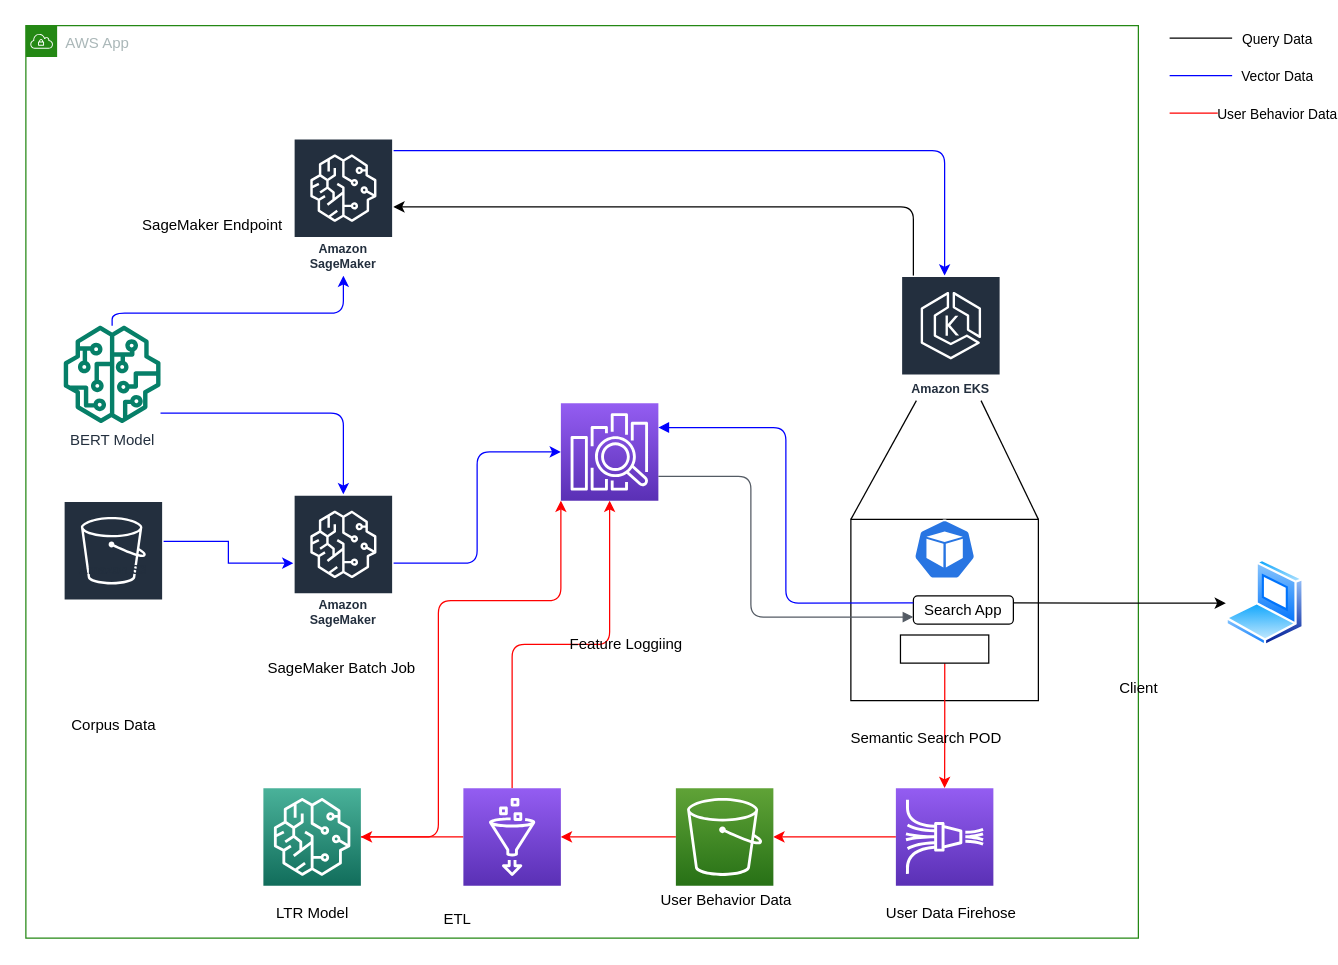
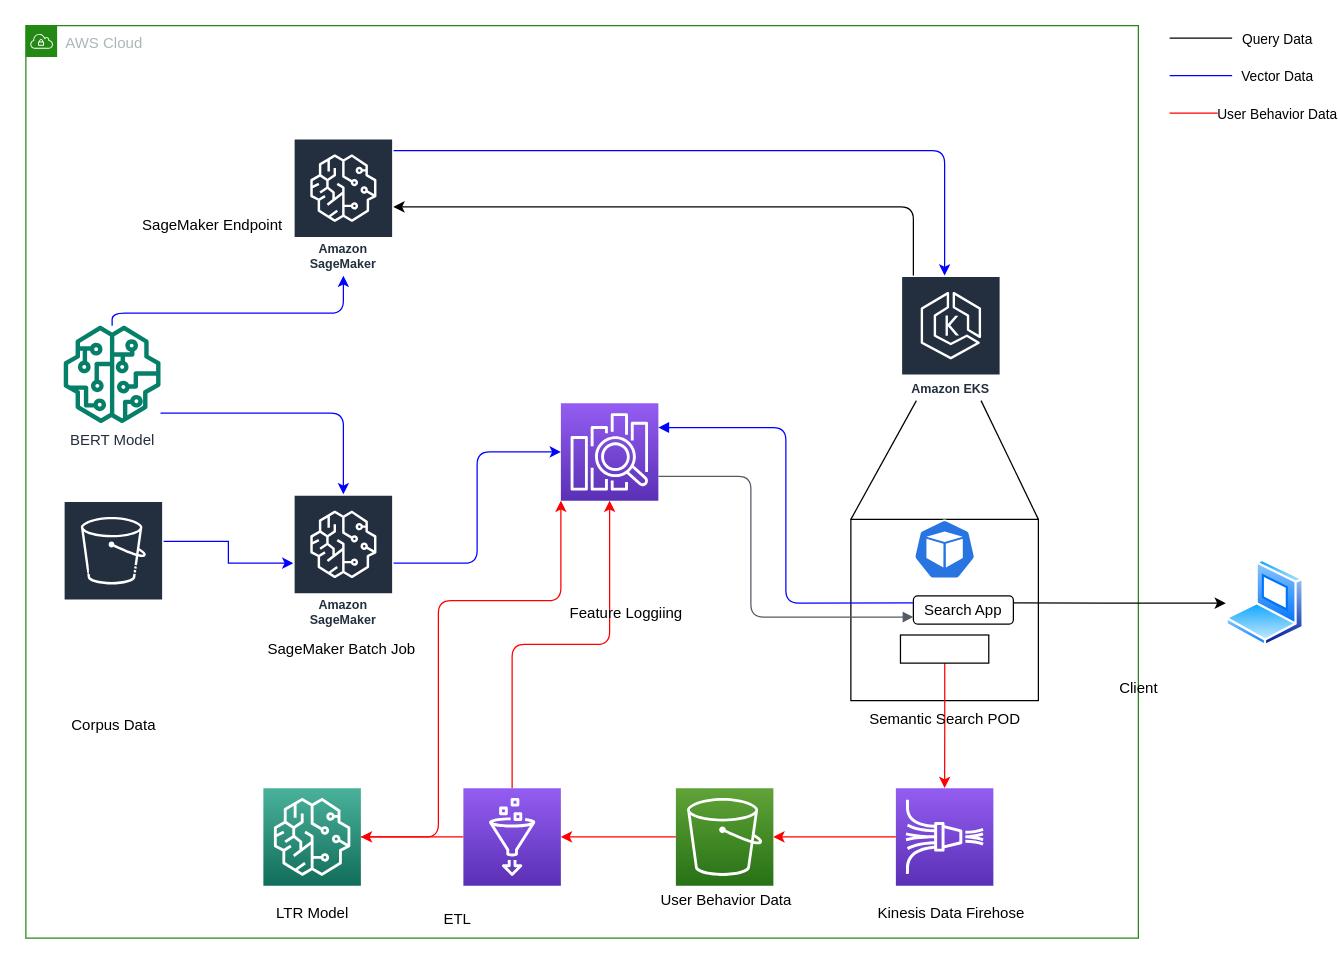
(93, 43) -> (100, 43)
(626, 644) -> (626, 613)
(343, 668) -> (343, 649)
(926, 738) -> (944, 719)
(951, 913) -> (951, 913)
